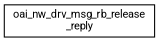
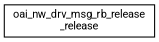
(79, 21) -> (79, 21)
